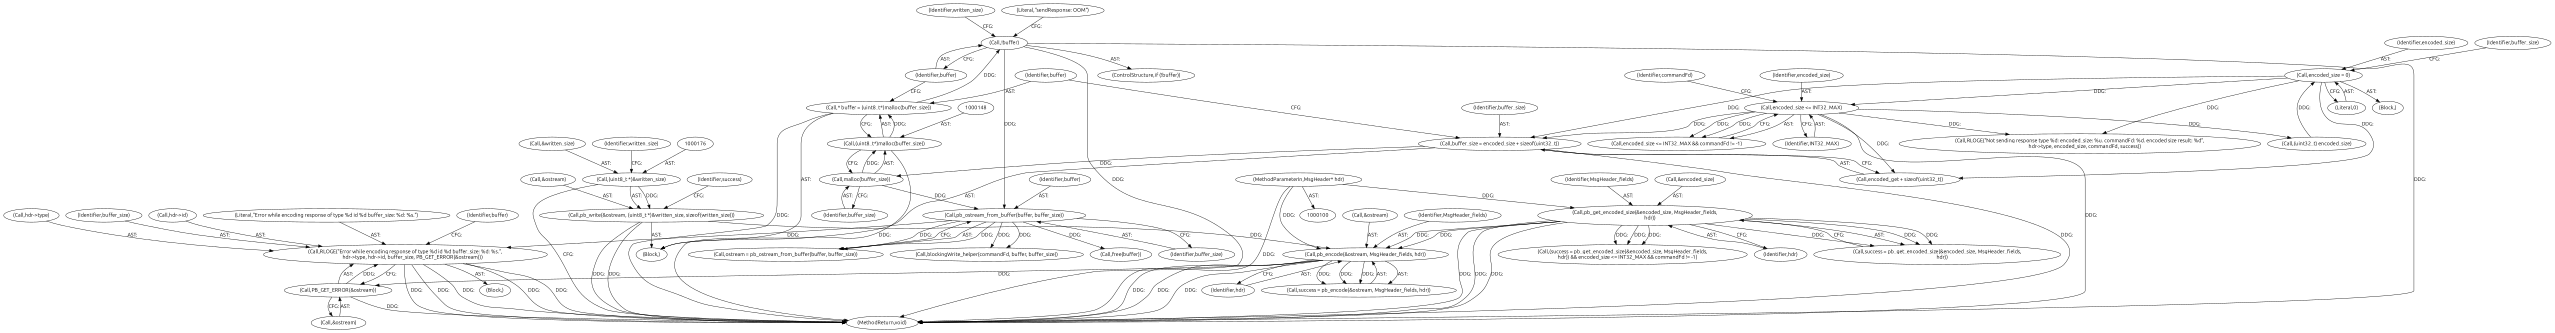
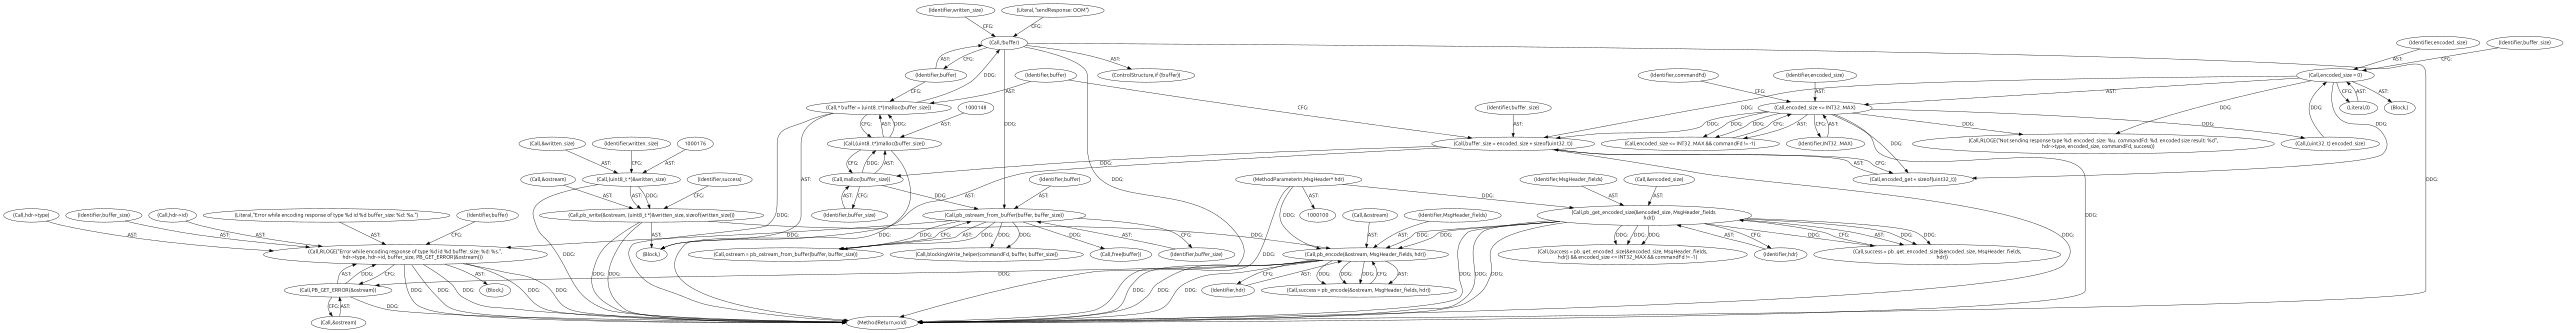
(2100, 92) -> (2112, 92)
(569, 255) -> (570, 255)
(1383, 274) -> (1383, 274)
